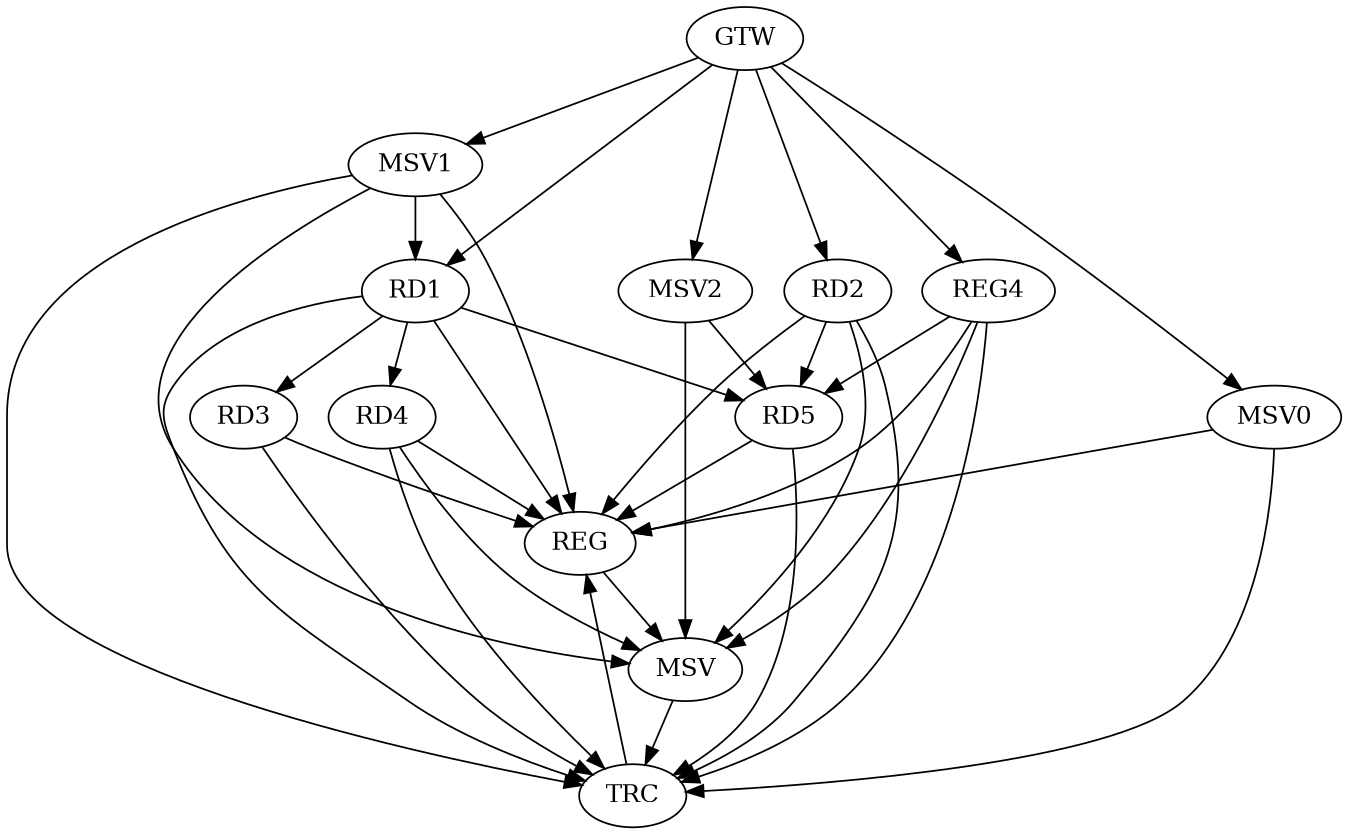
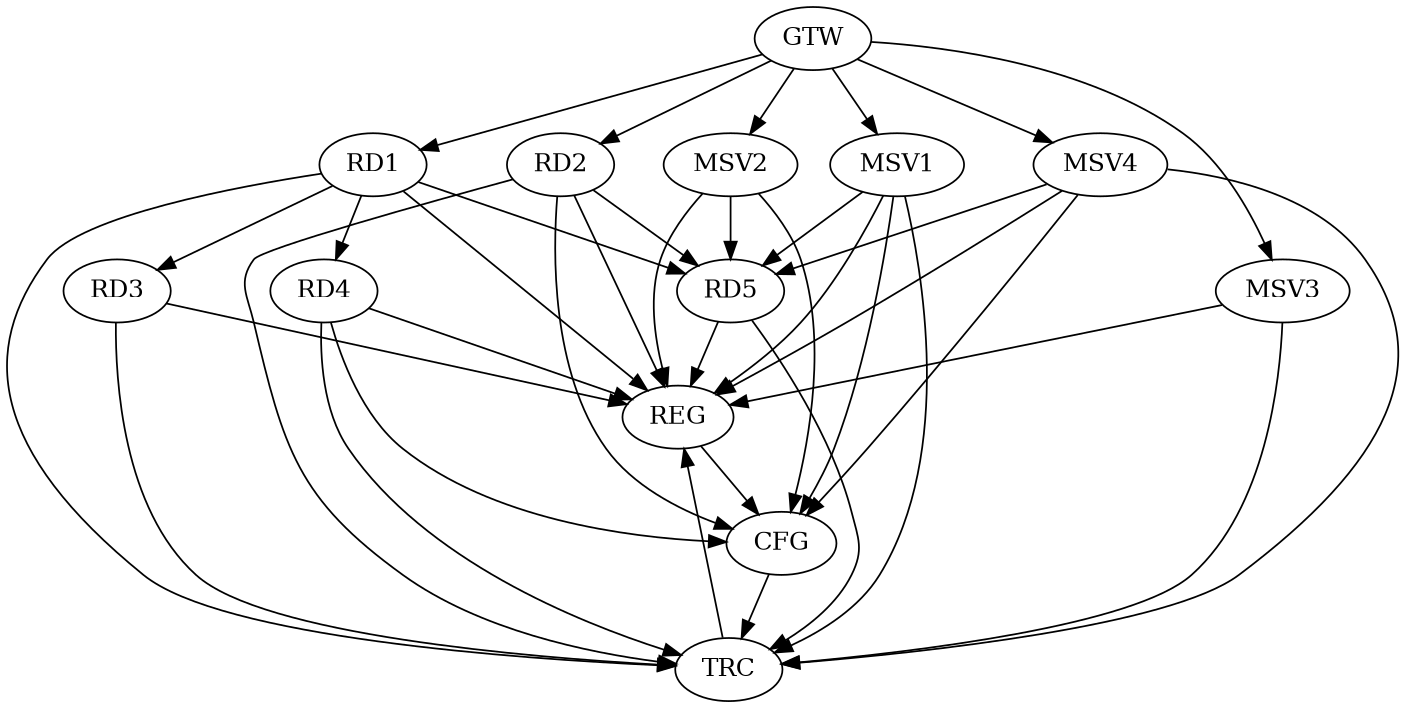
(415, 219) -> (820, 223)
none -> (657, 275)
(989, 291) -> (1100, 165)
(1274, 417) -> (1283, 291)
(685, 670) -> (781, 543)
